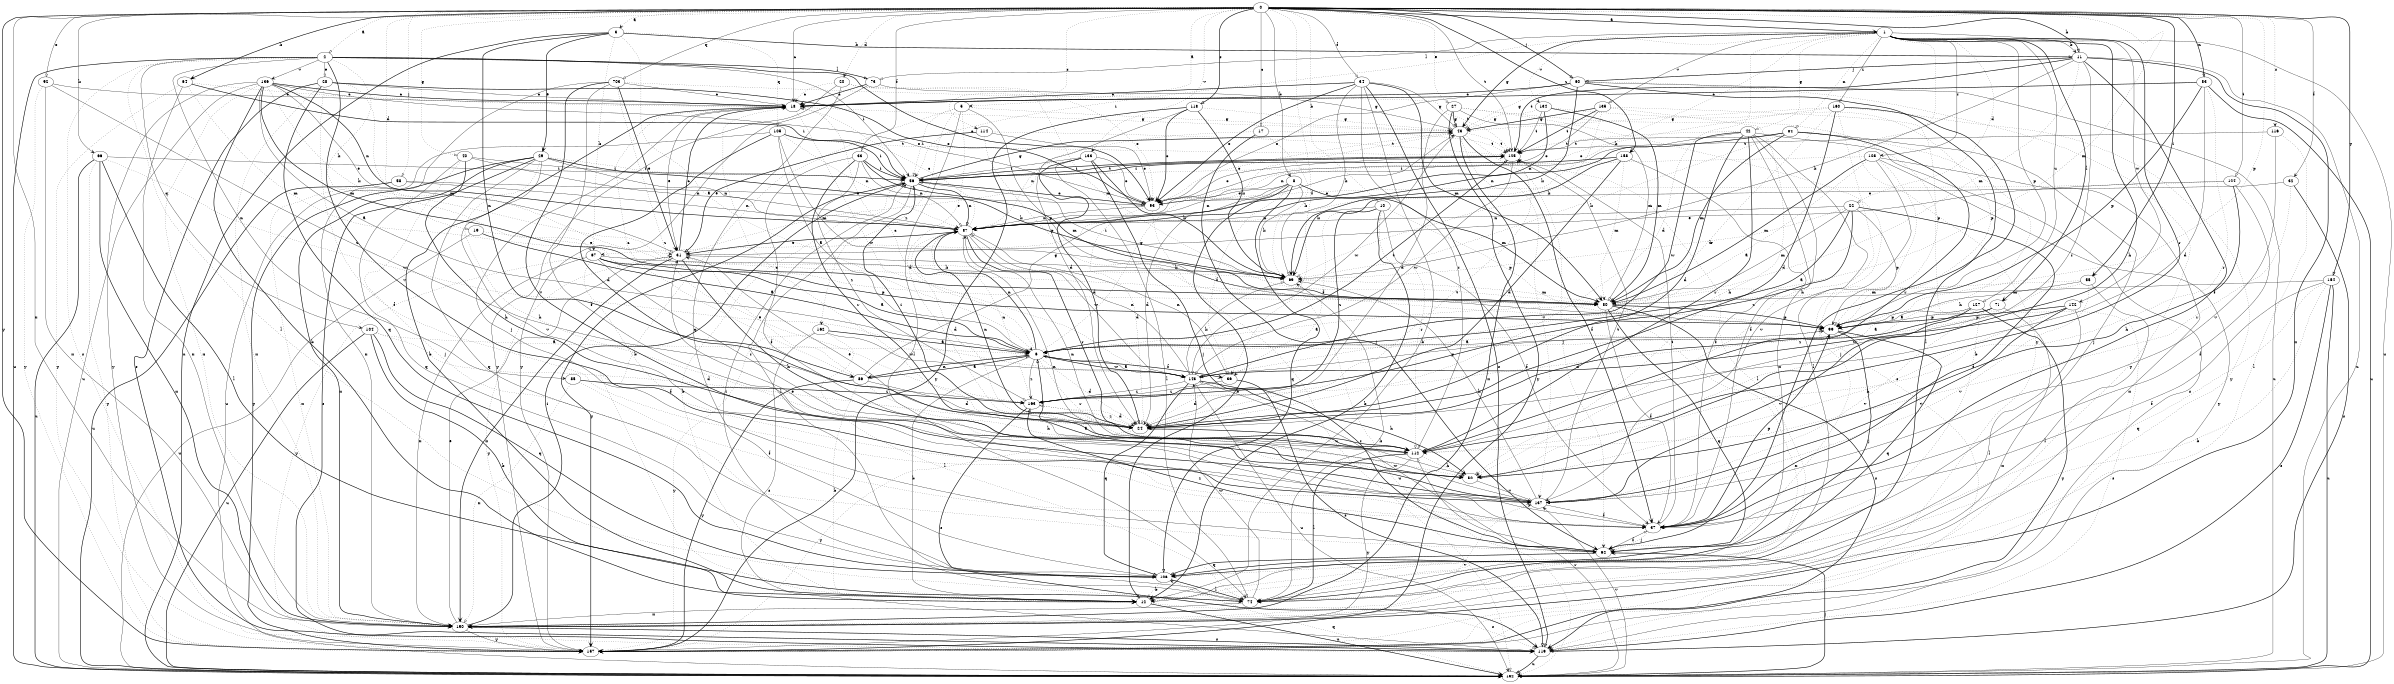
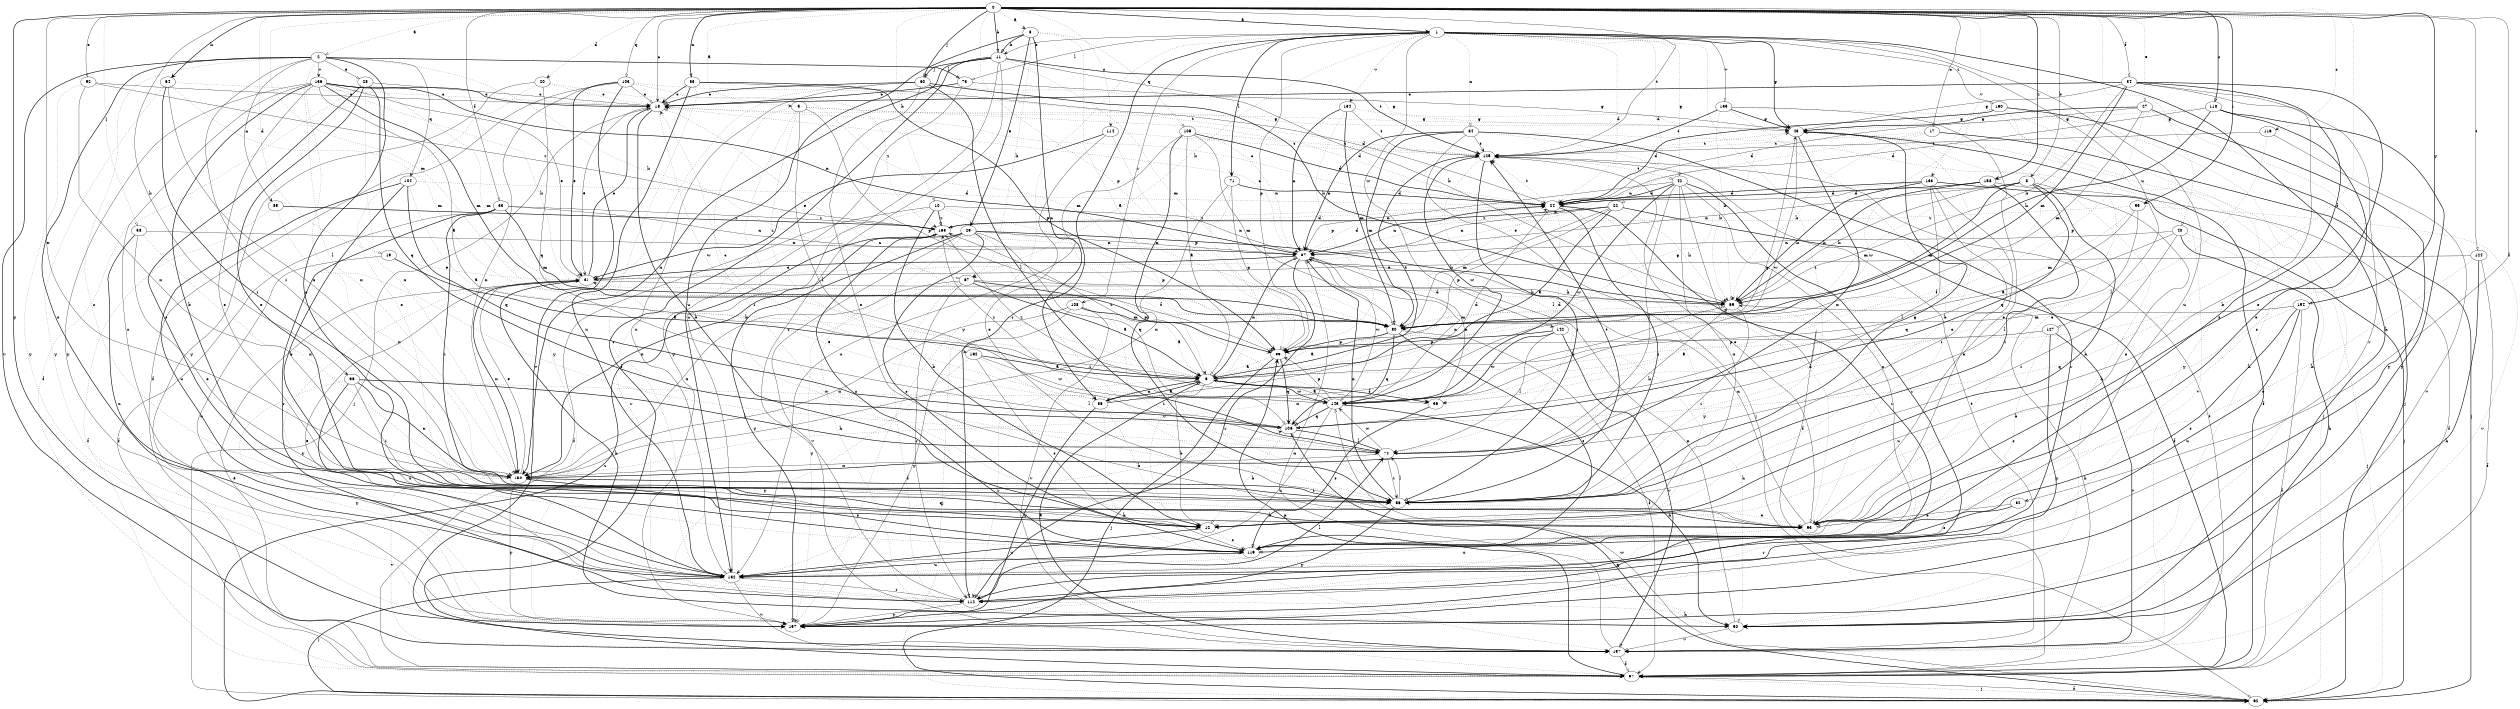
(617, 82) -> (626, 82)
(1636, 135) -> (1583, 163)
(1031, 193) -> (1544, 507)
(1375, 294) -> (1495, 309)
